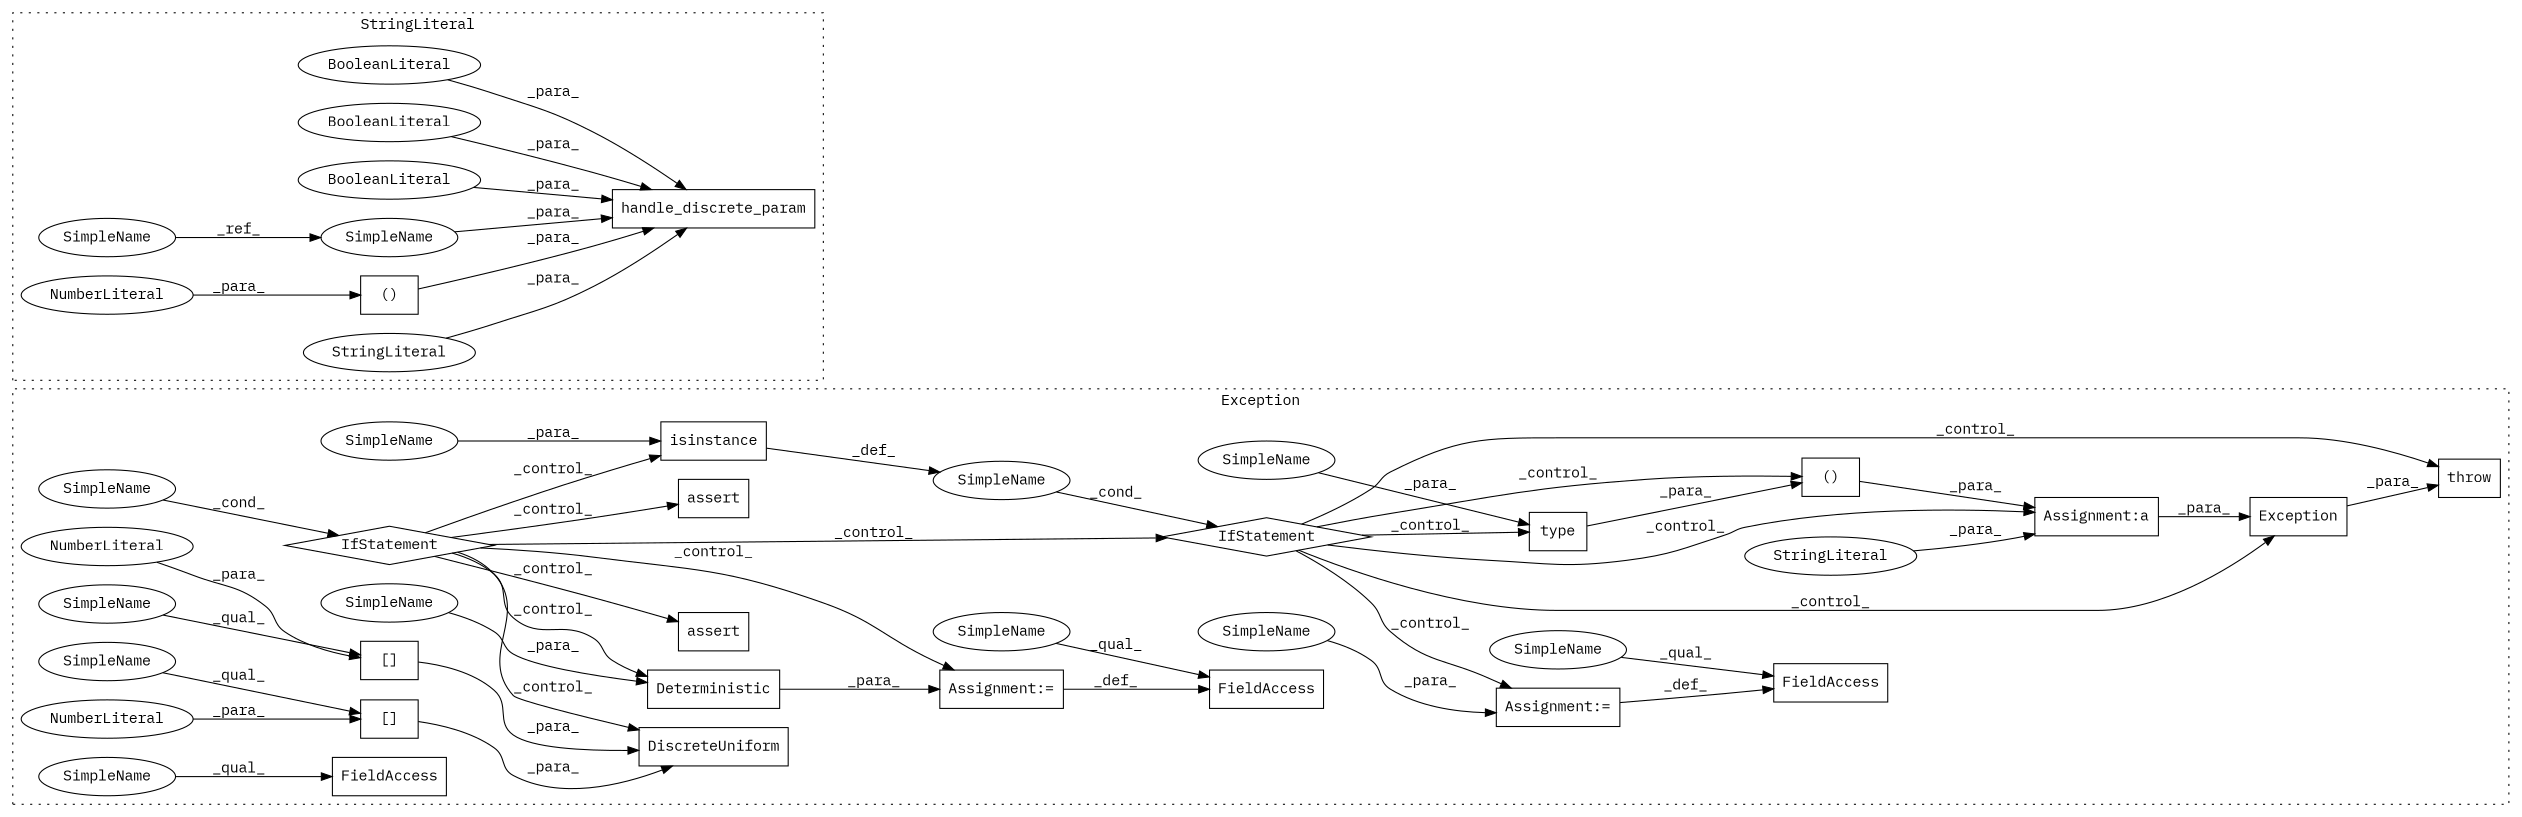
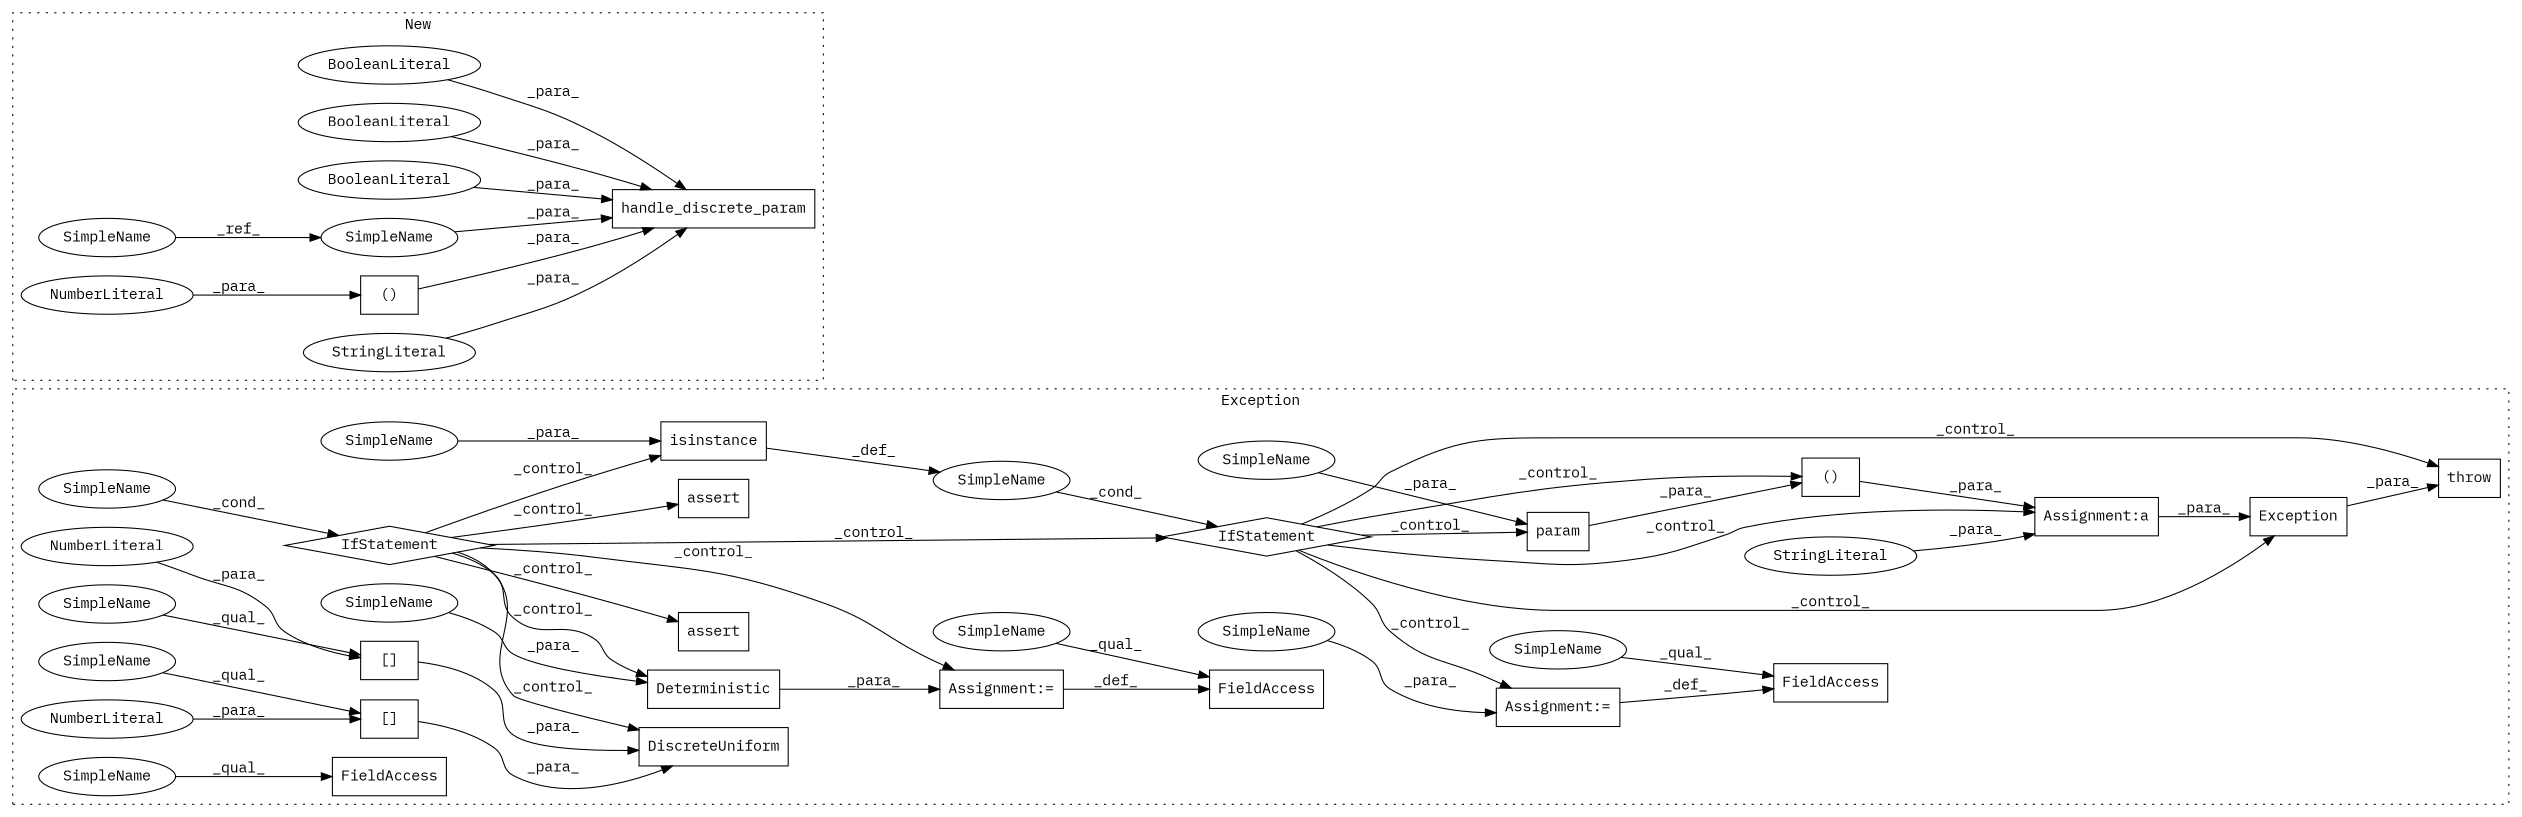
(418, 25) -> (418, 25)
(1558, 532) -> (1558, 532)
